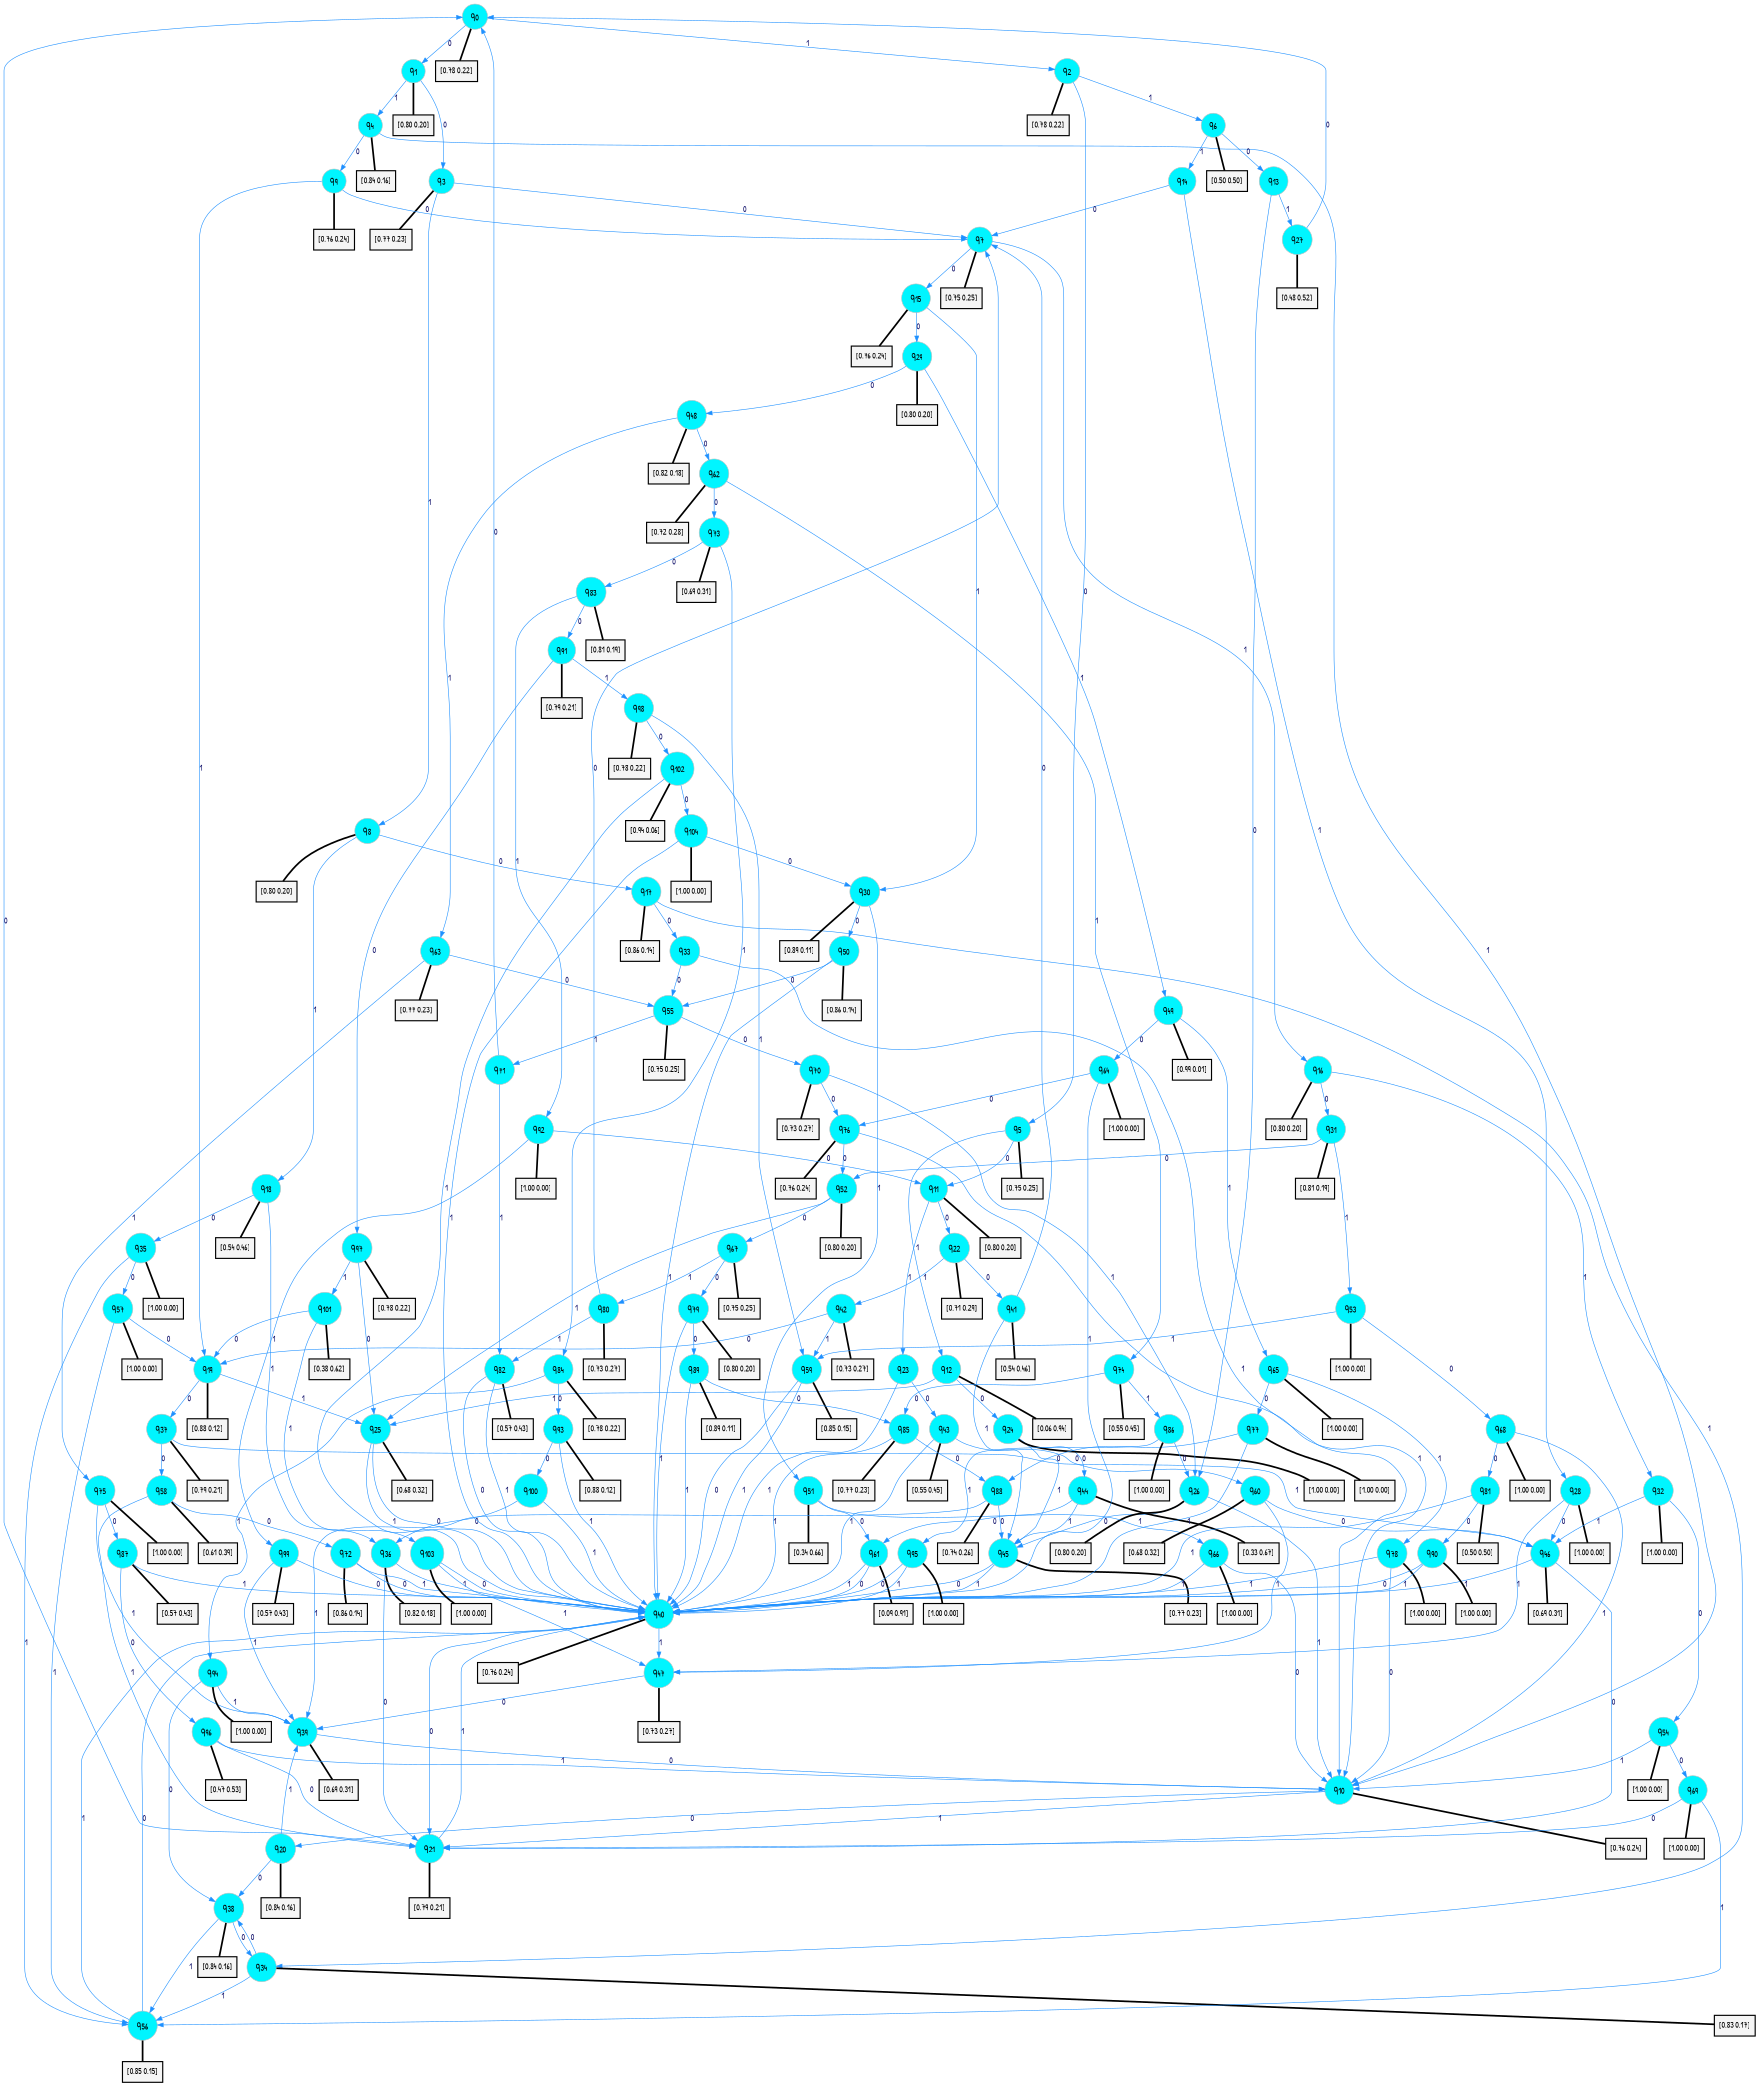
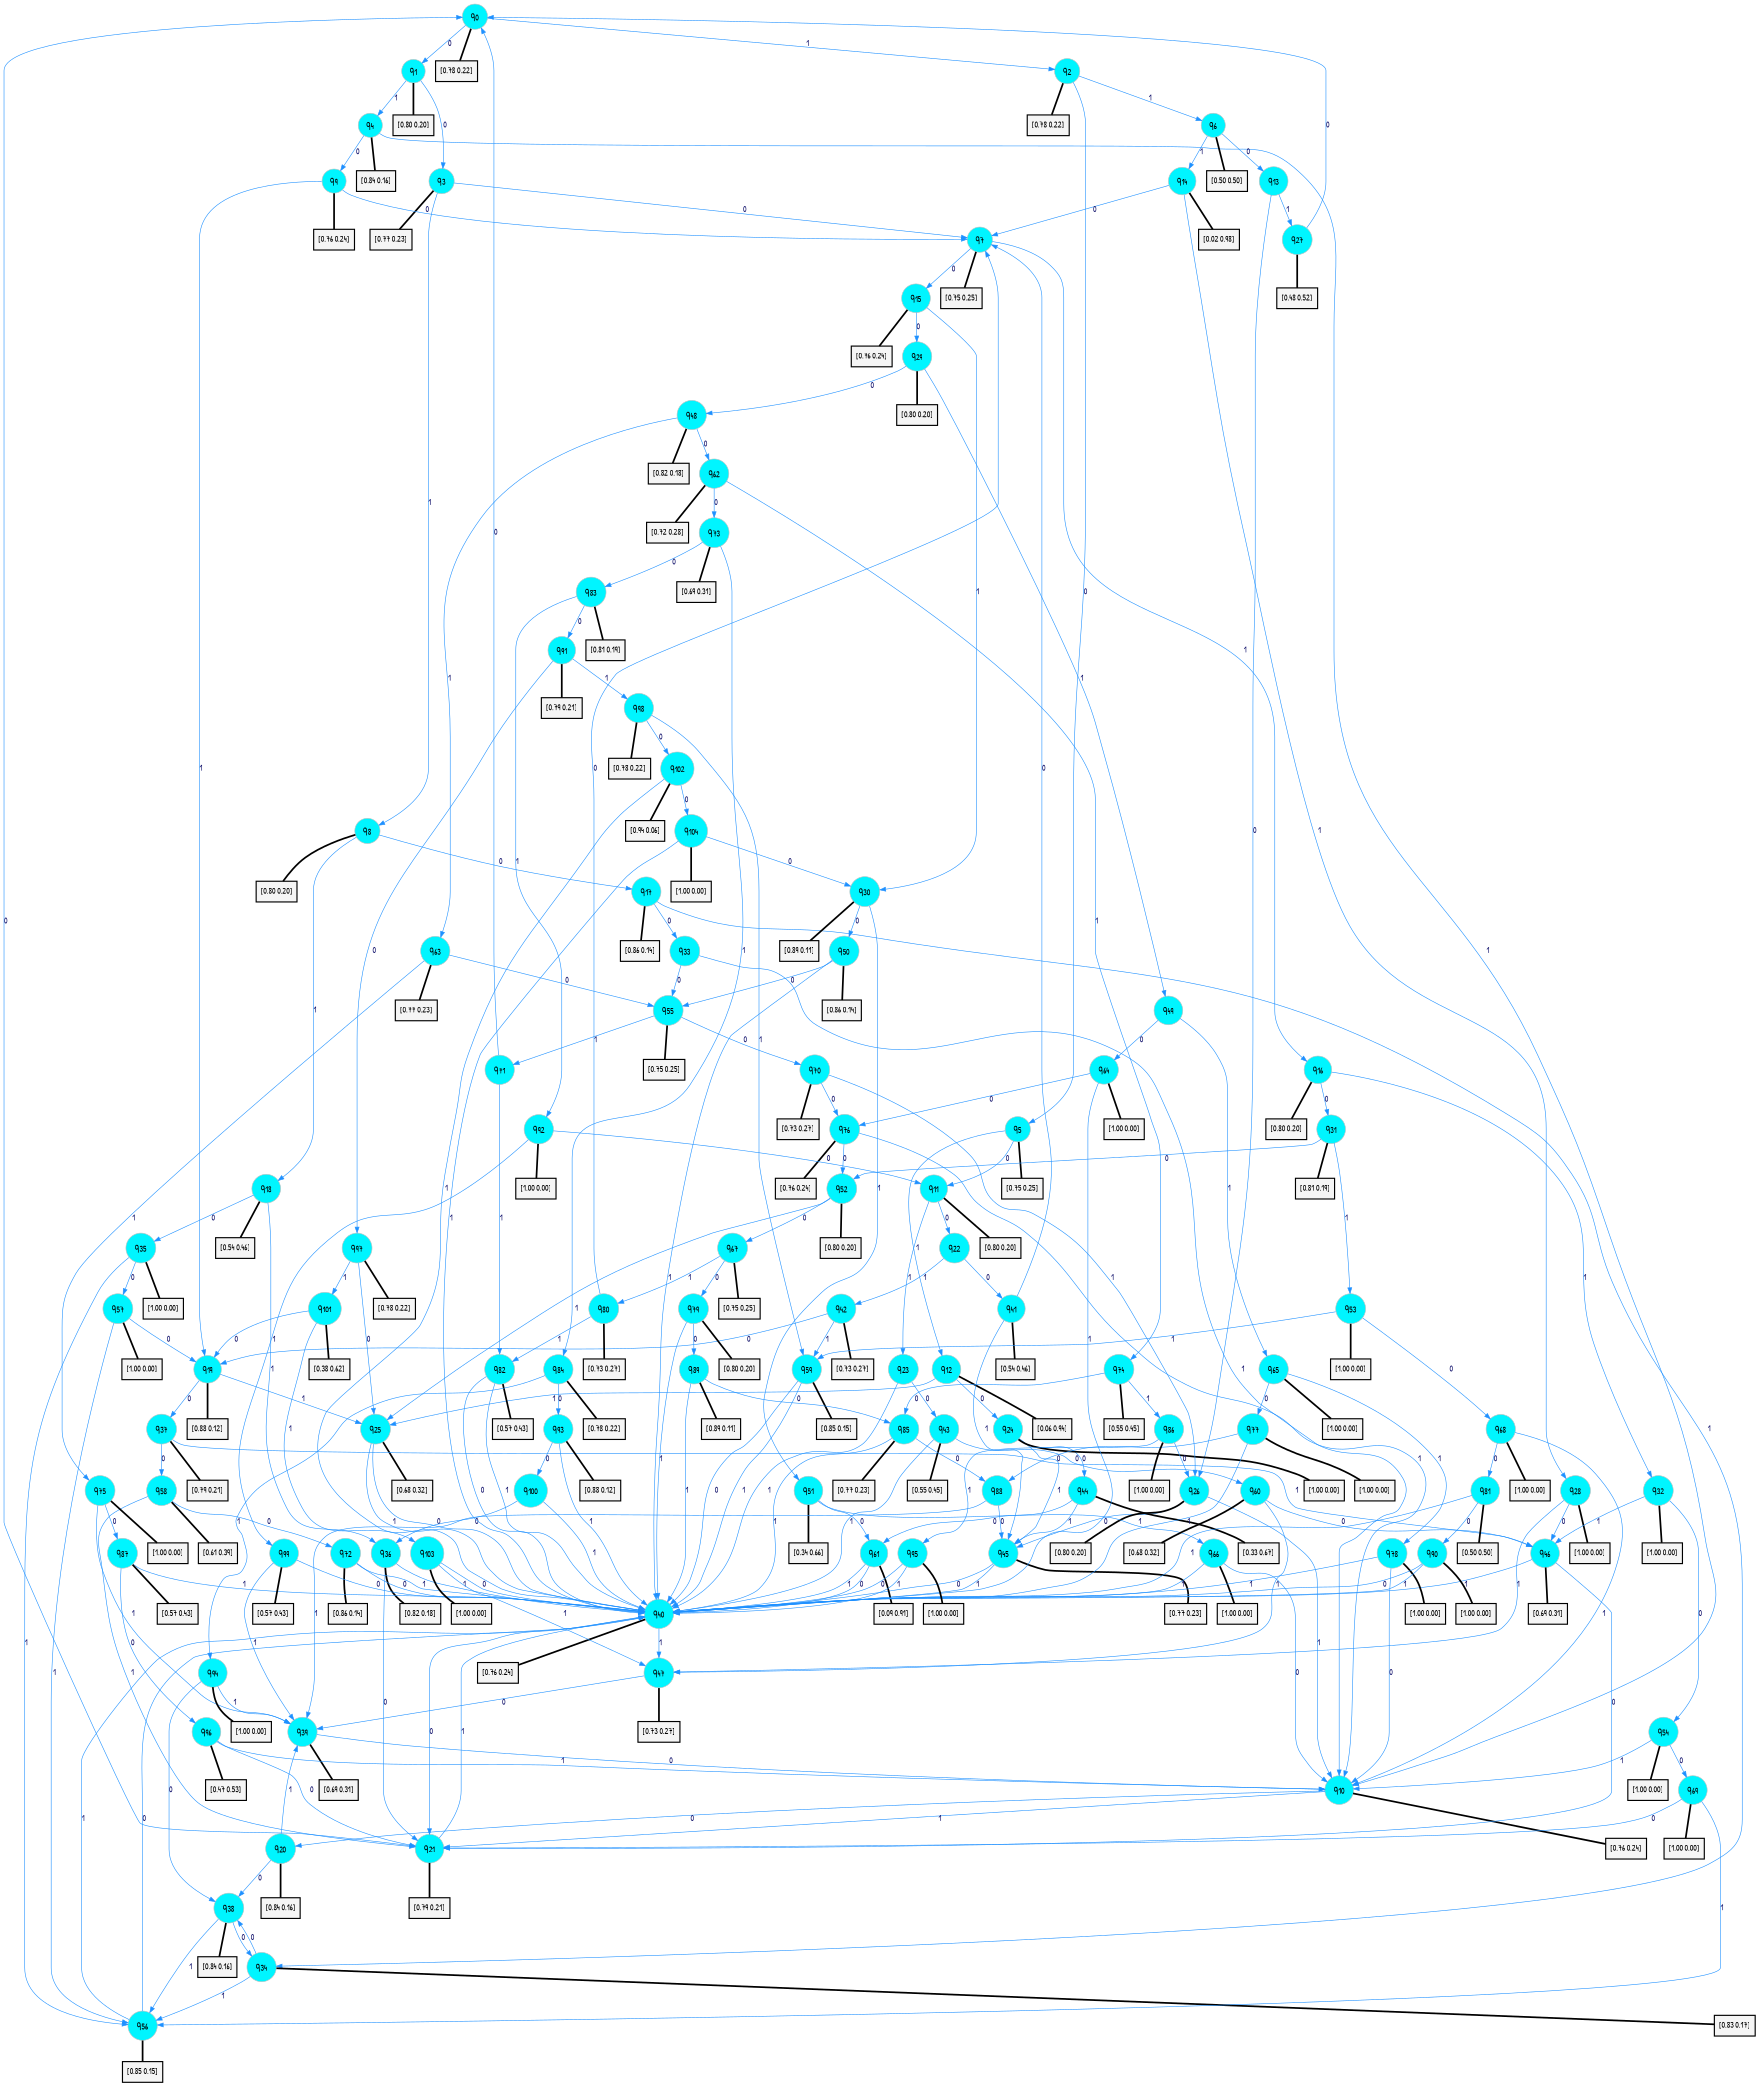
none -> (1219, 240)
(1192, 1070) -> none
(962, 1309) -> none
(958, 1553) -> none
